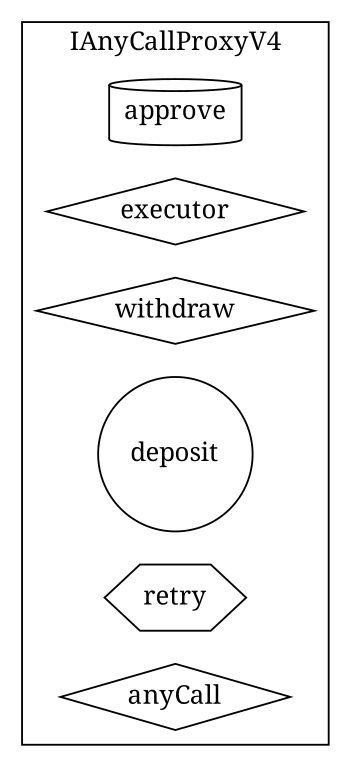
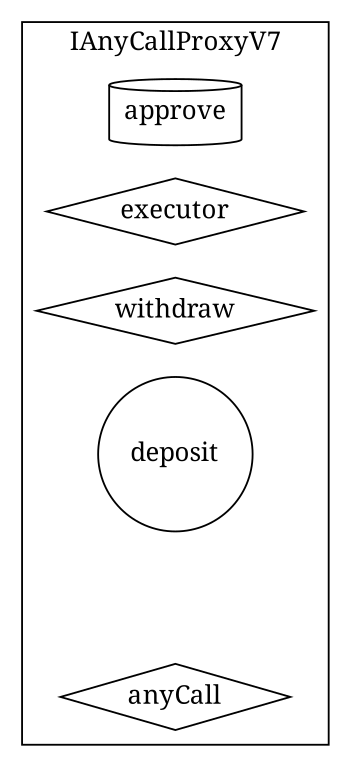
(175, 43) -> (175, 43)
(175, 598) -> none
